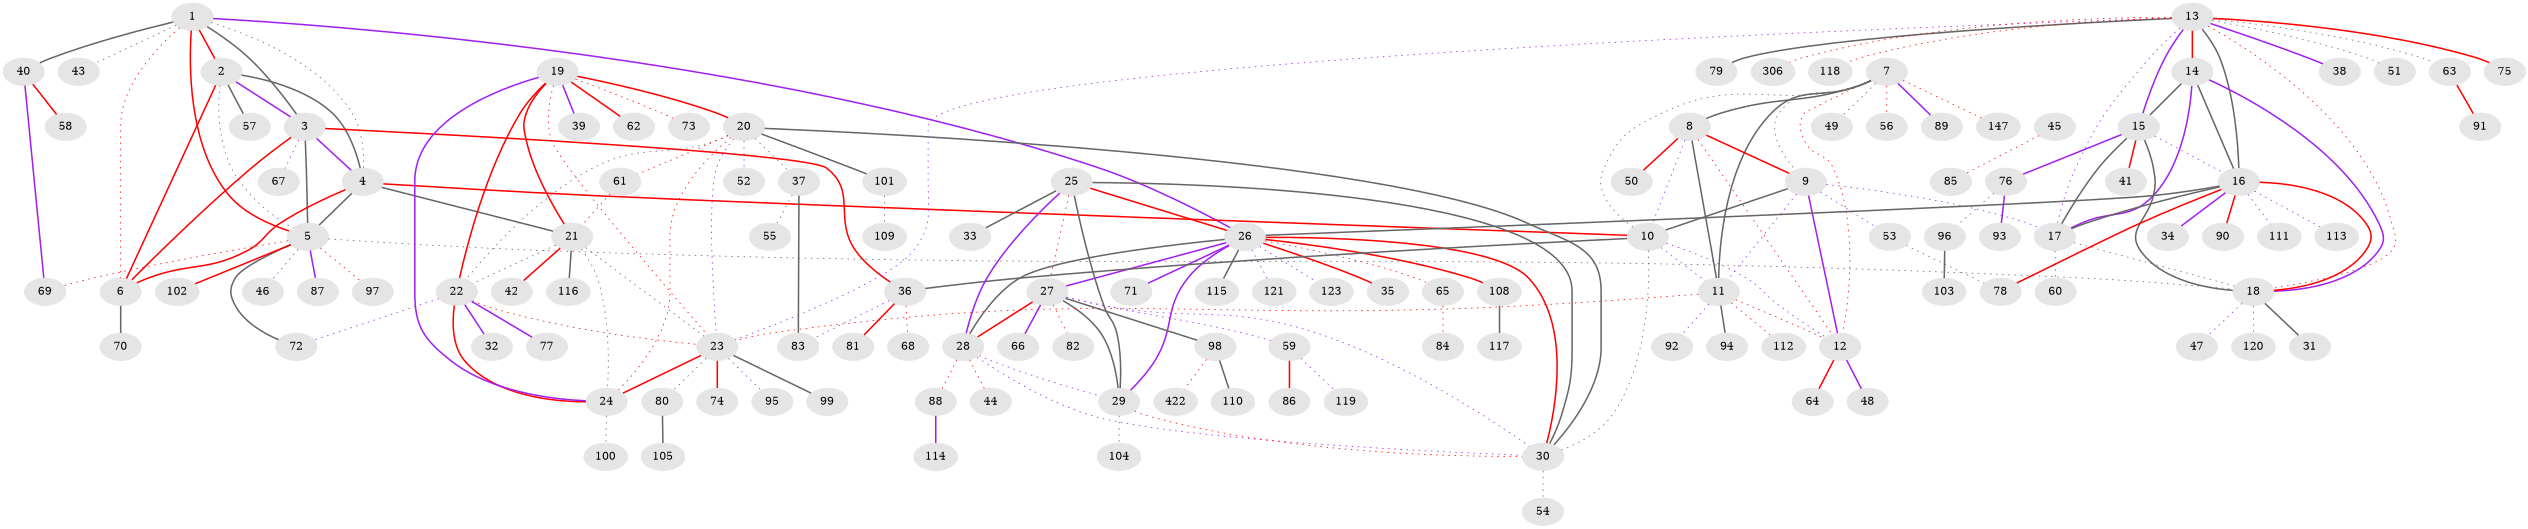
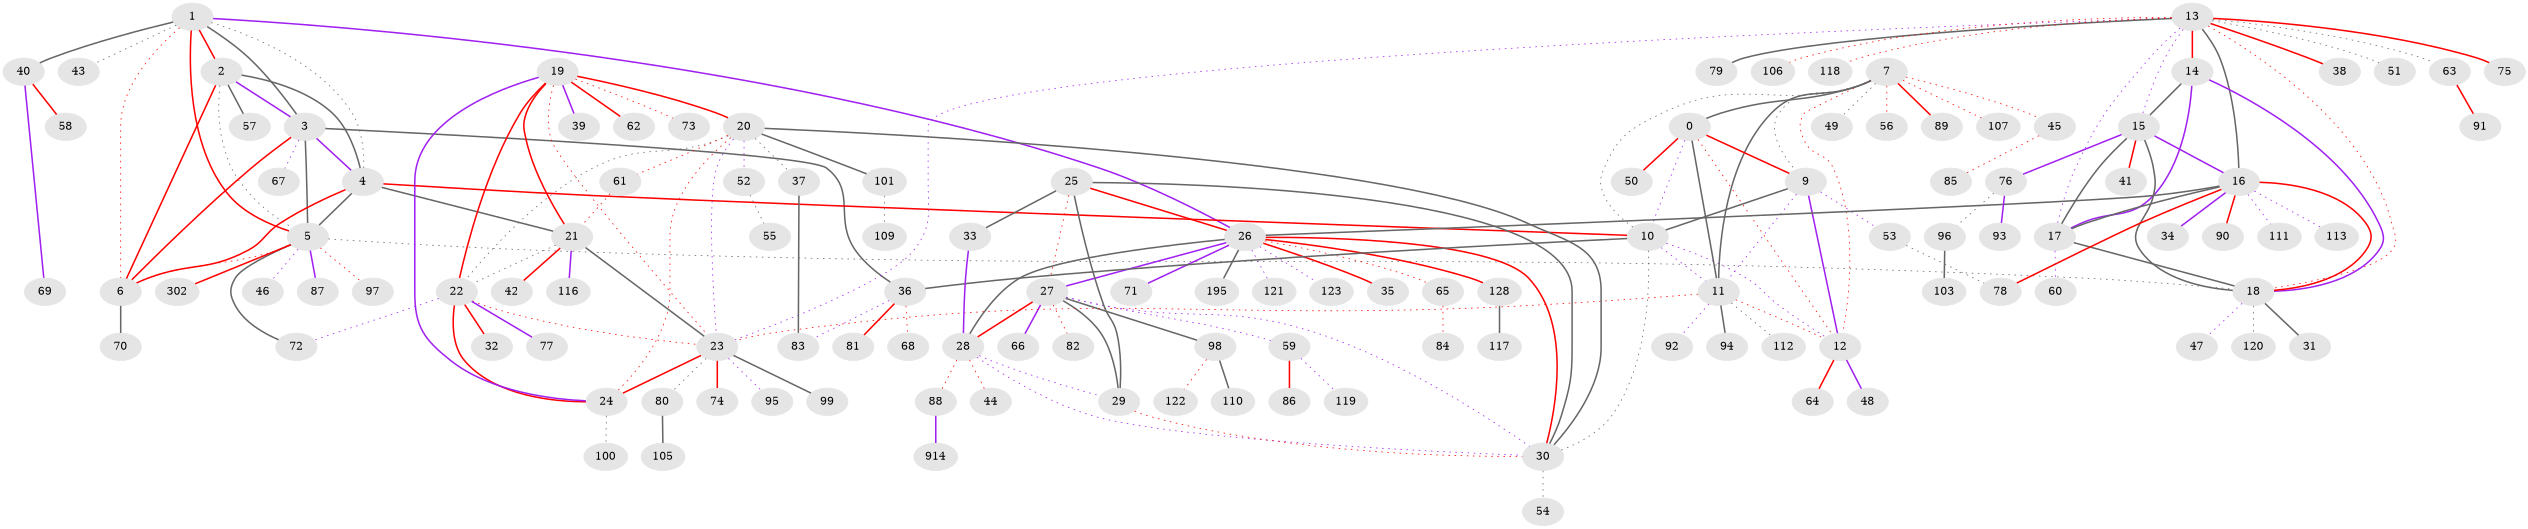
(2267, 43) -> (2267, 43)
(2159, 70) -> (2159, 70)
(1773, 72) -> (1773, 72)
none -> (1973, 95)
(1914, 99) -> (1914, 99)
(1690, 127) -> (1690, 127)
(1998, 127) -> (1998, 127)
(2216, 127) -> none
(645, 147) -> (645, 147)
(2189, 154) -> (2189, 154)
(1934, 200) -> none
(784, 209) -> (757, 209)
(1002, 256) -> (965, 292)
(175, 261) -> (241, 259)
(2142, 261) -> (2142, 261)
(570, 264) -> (570, 264)
(177, 292) -> (177, 292)
(645, 292) -> (645, 292)
(1217, 292) -> (1217, 292)
(1500, 292) -> (1500, 292)
(1174, 303) -> none
(605, 316) -> none
(474, 319) -> (474, 319)
(1751, 319) -> (1751, 319)
(1176, 402) -> (1176, 402)
(936, 457) -> (936, 457)
(1119, 457) -> none
